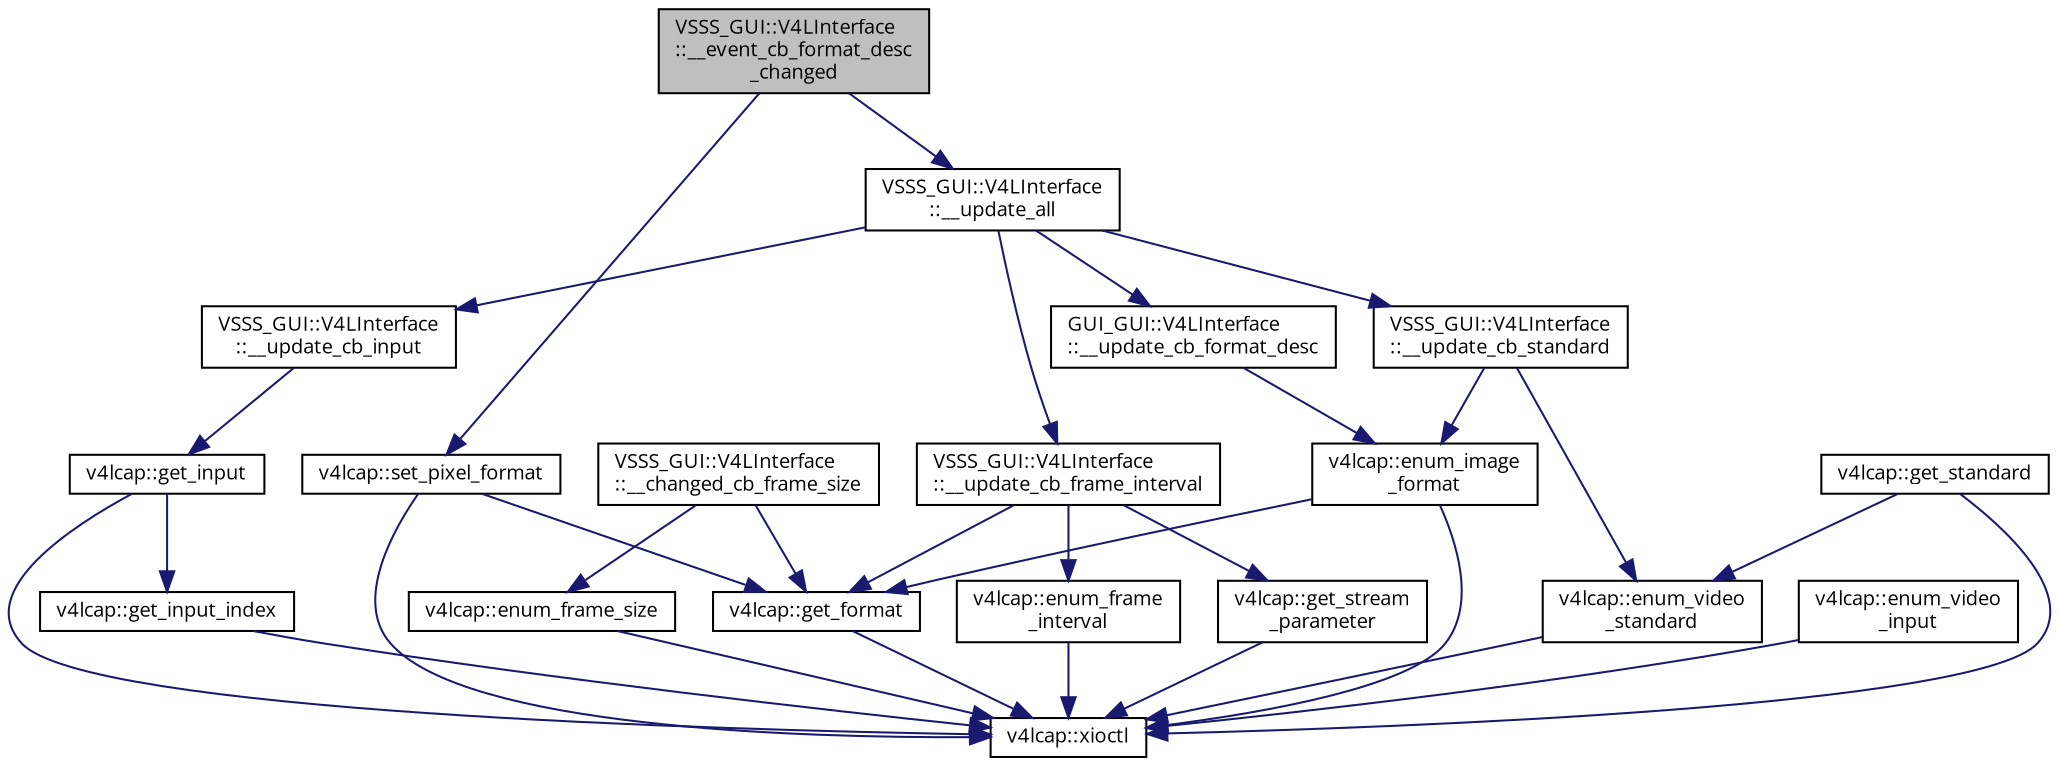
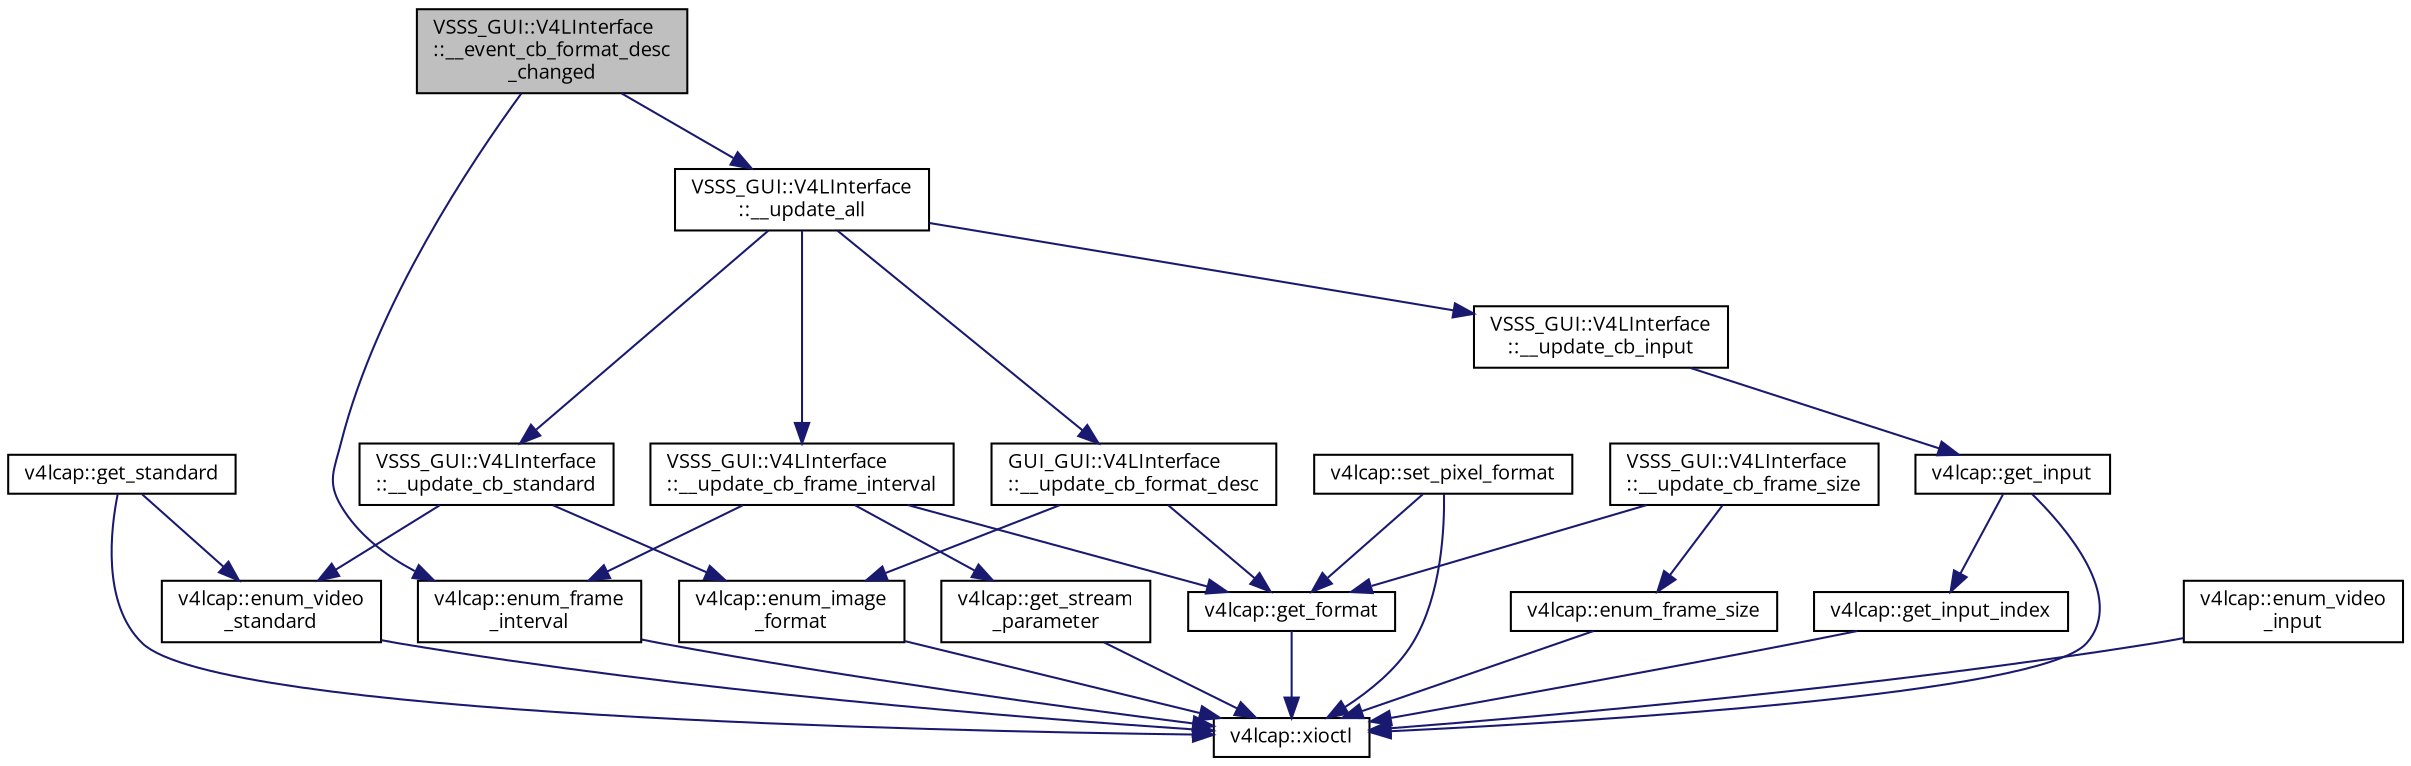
(610, 266) -> (379, 335)
(739, 474) -> (1744, 474)
(1108, 542) -> (1211, 542)
